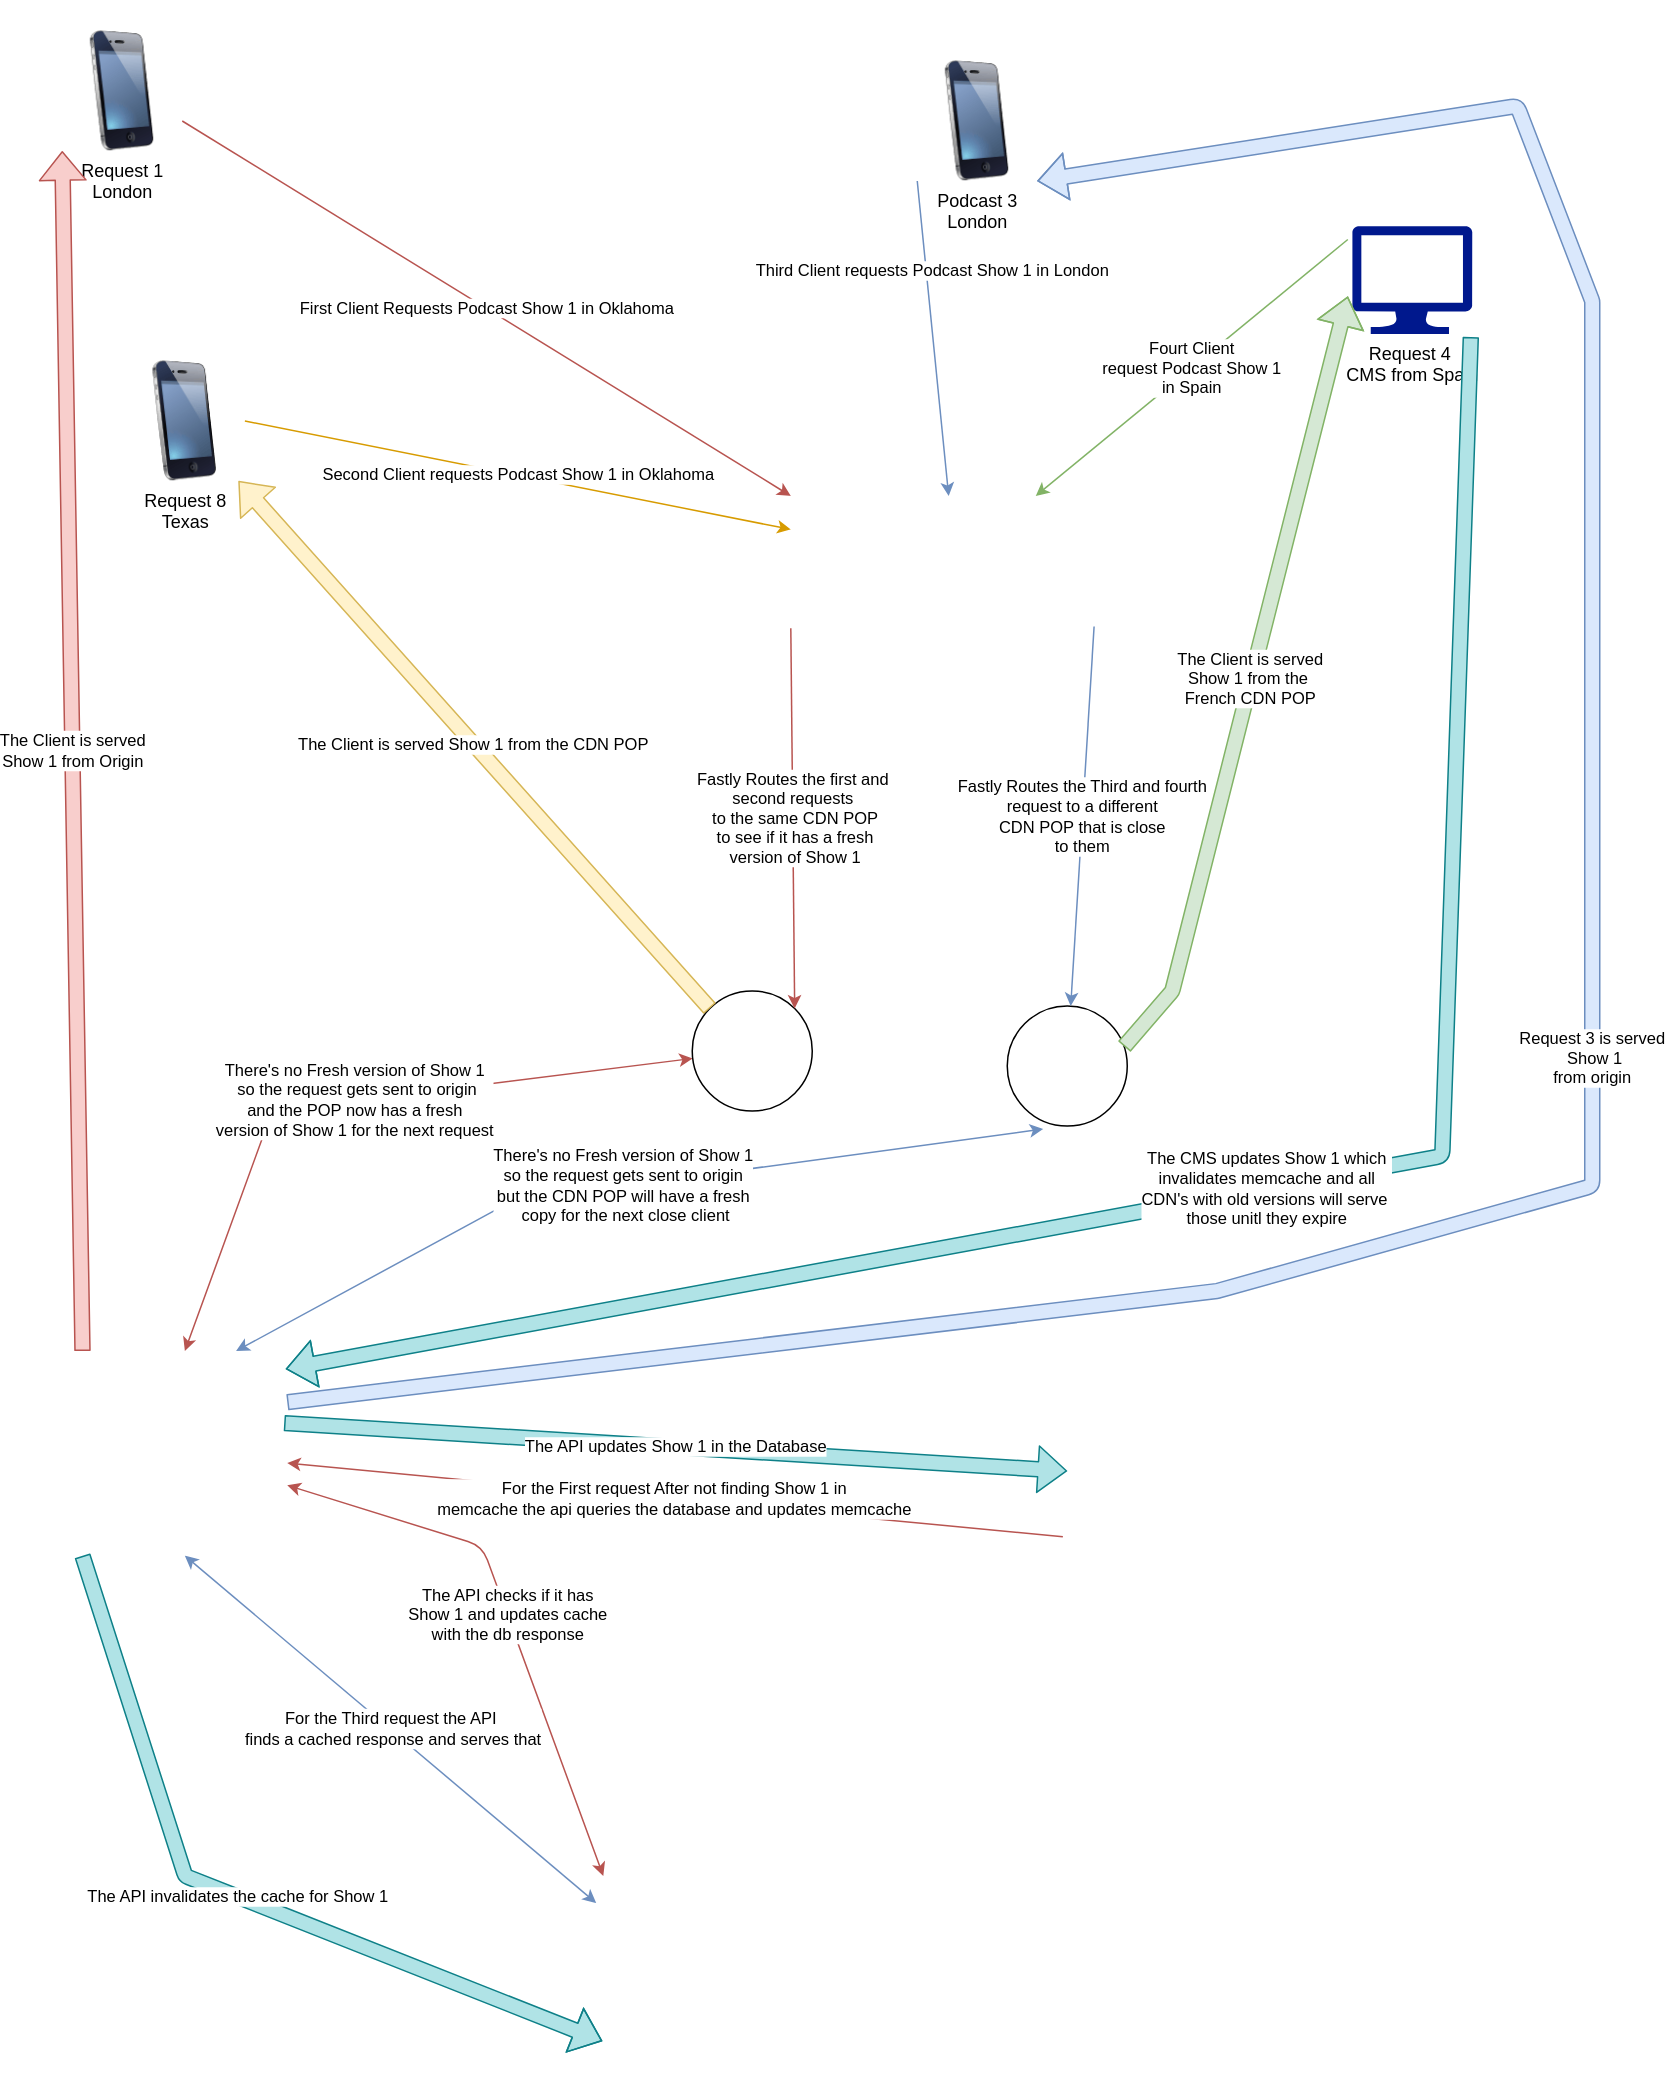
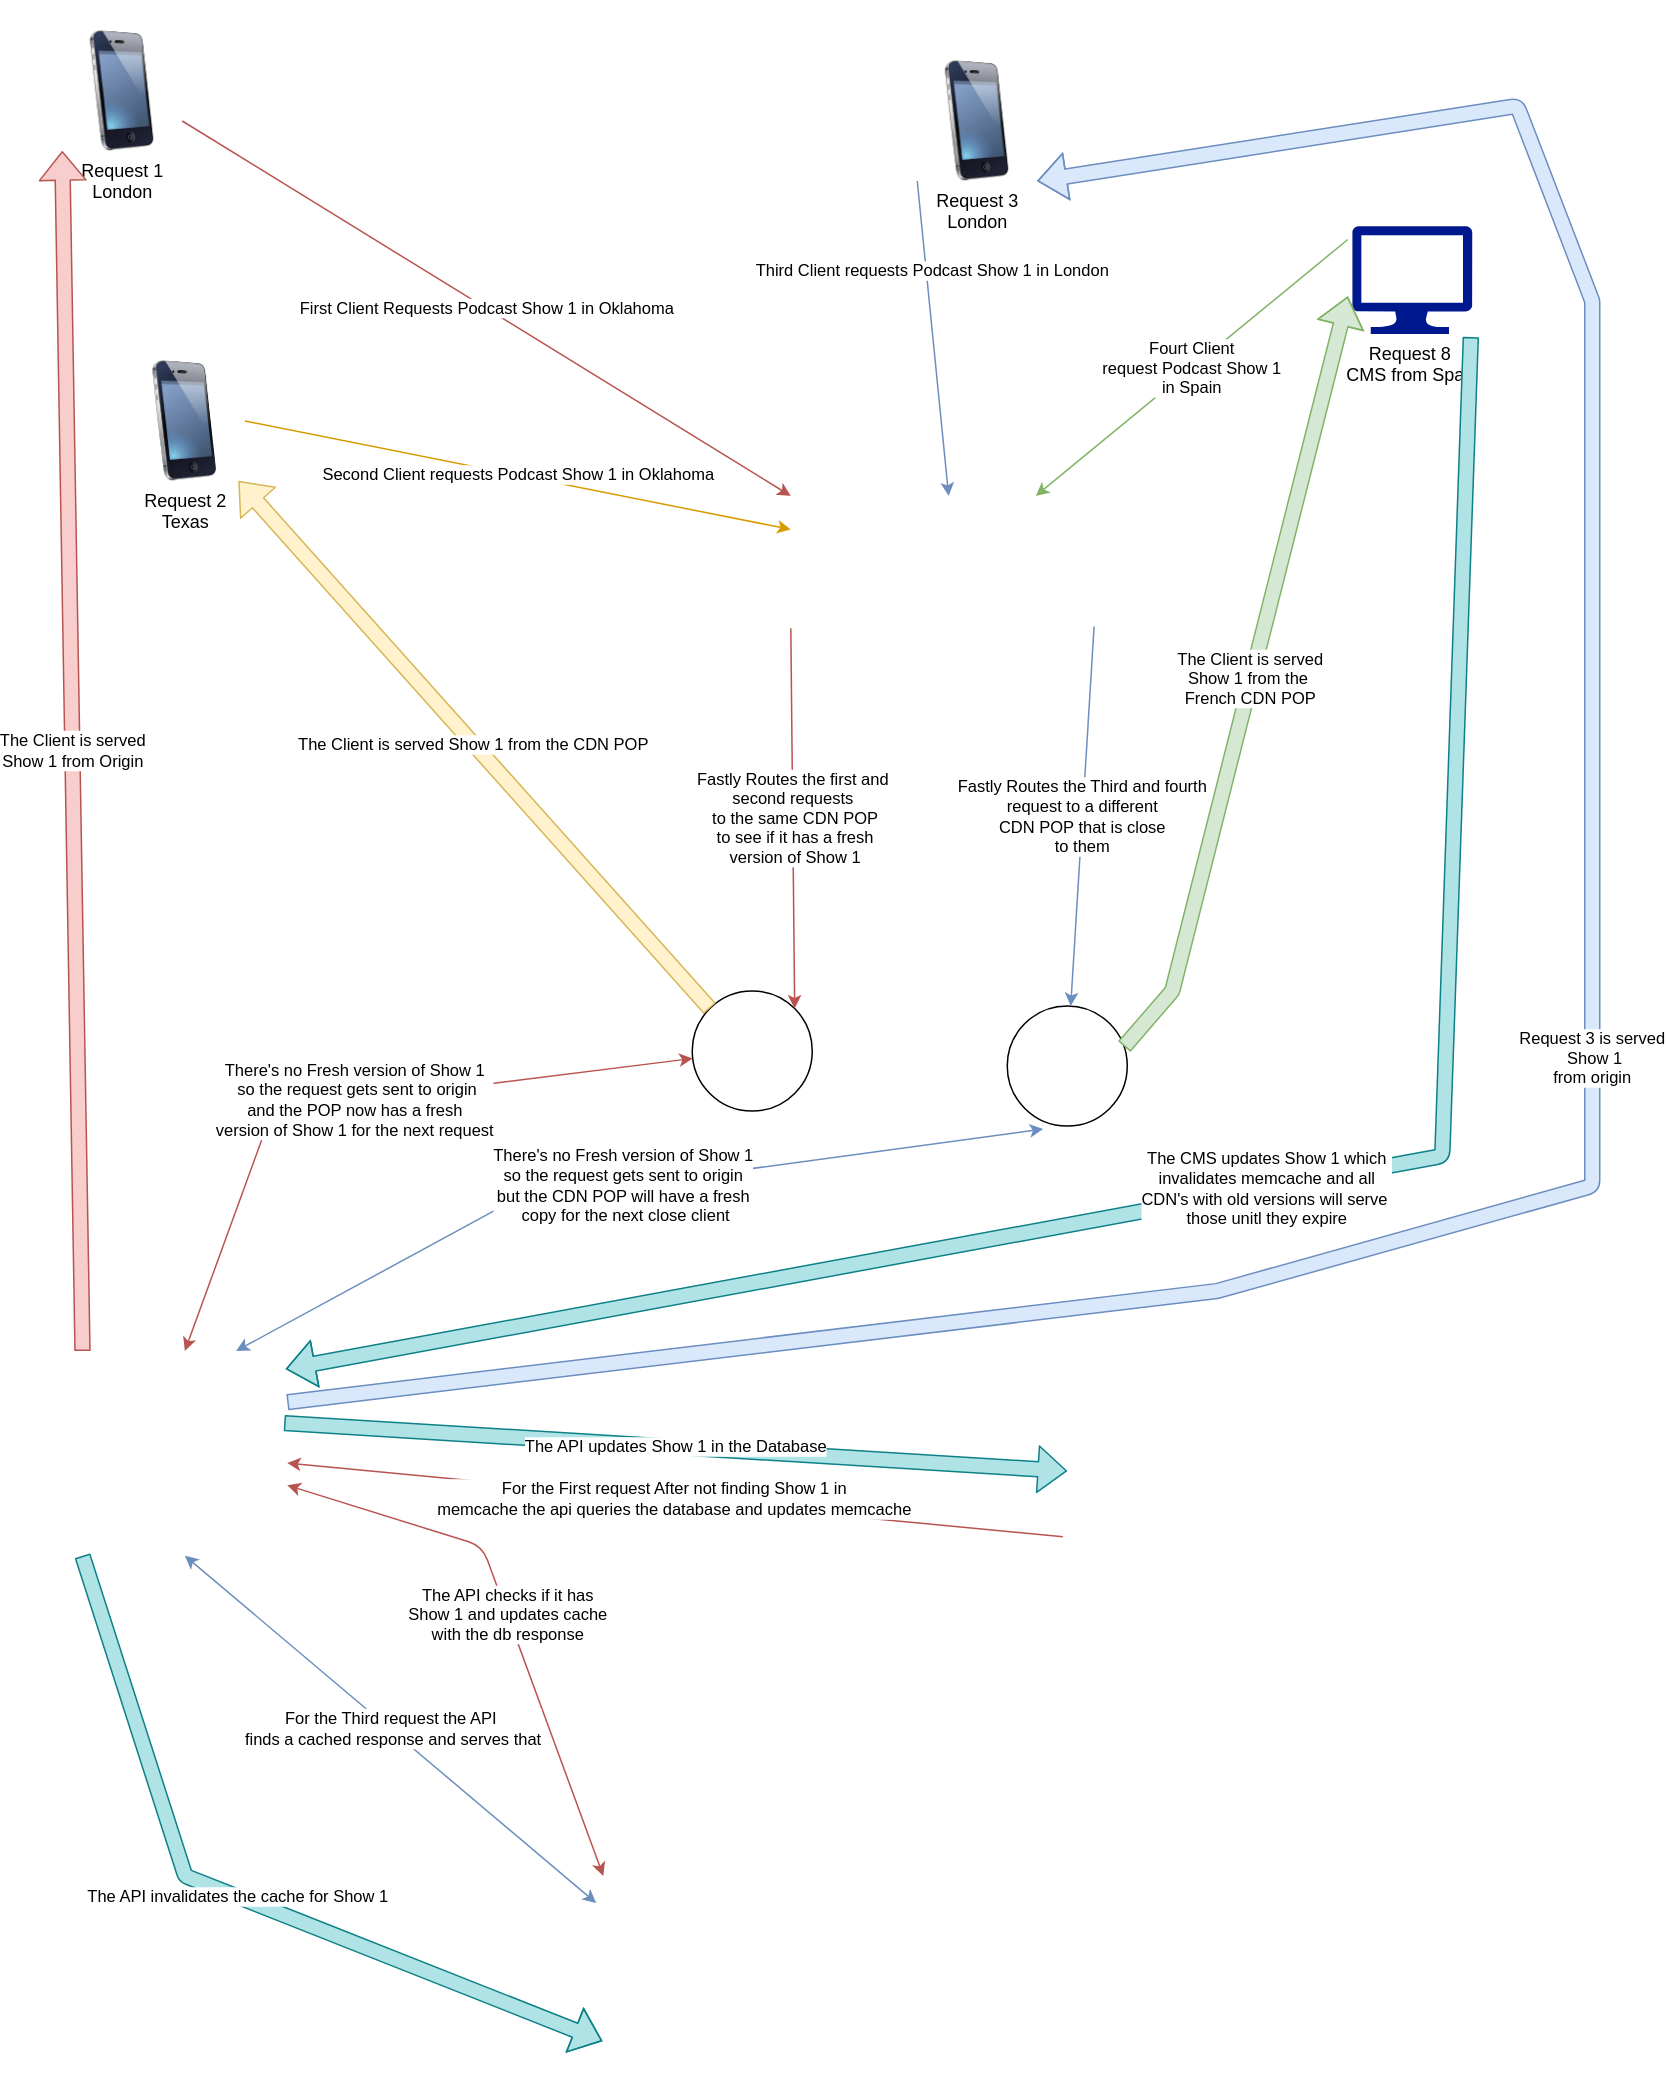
(978, 213) -> (978, 213)
(1413, 366) -> (1413, 366)
(186, 513) -> (186, 513)
